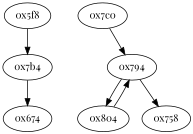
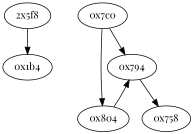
(28, 16) -> (28, 16)
(28, 67) -> (28, 67)
(115, 89) -> (101, 64)
(28, 119) -> none
